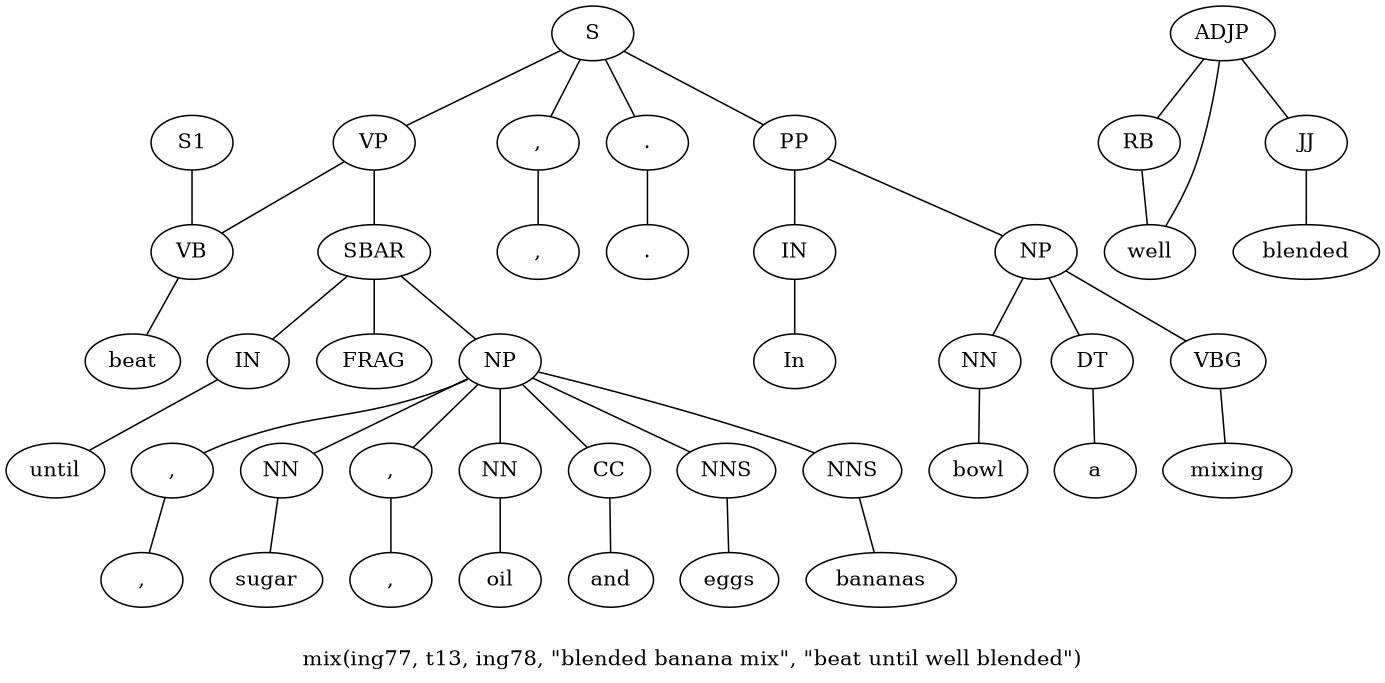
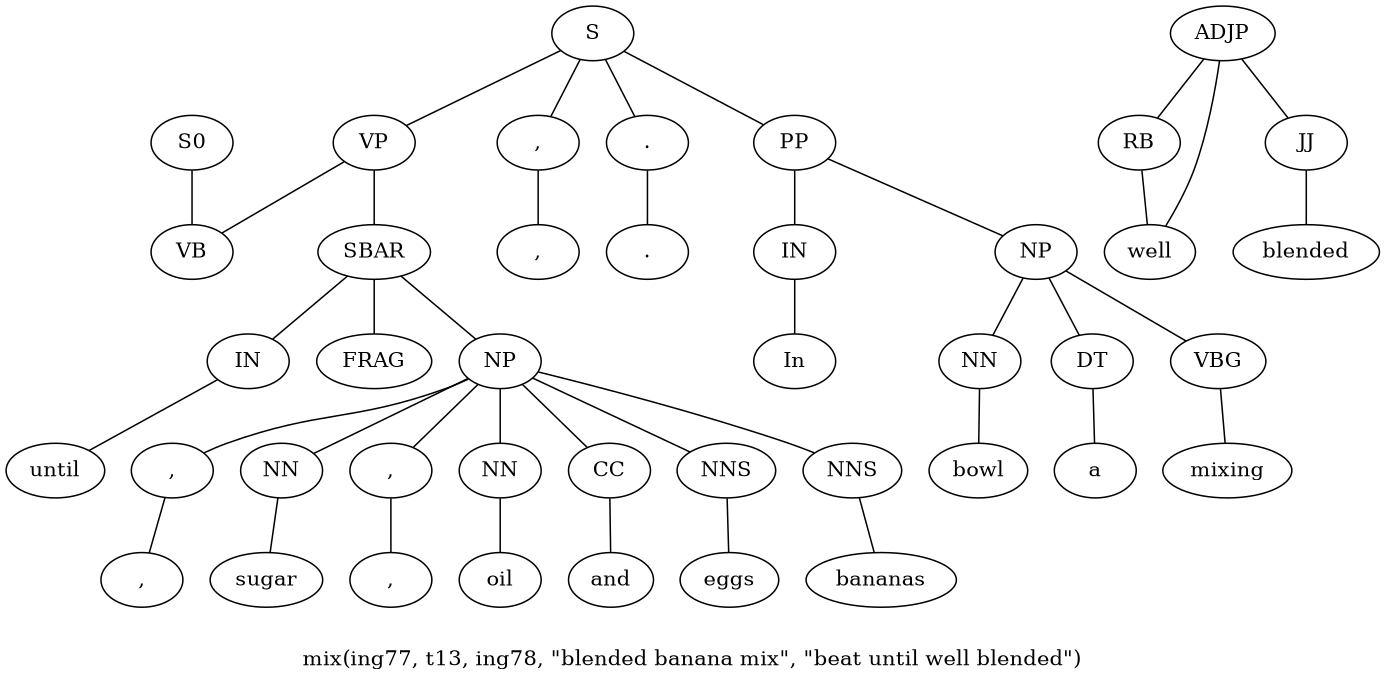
(192, 143) -> (192, 143)
(133, 361) -> none
